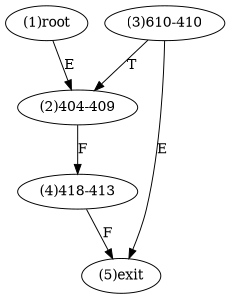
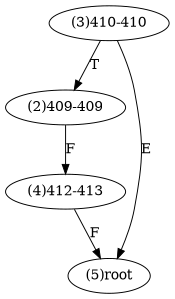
(47, 23) -> none
(165, 23) -> (109, 23)
(78, 107) -> (66, 107)
(78, 192) -> (66, 192)
(121, 276) -> (109, 276)
